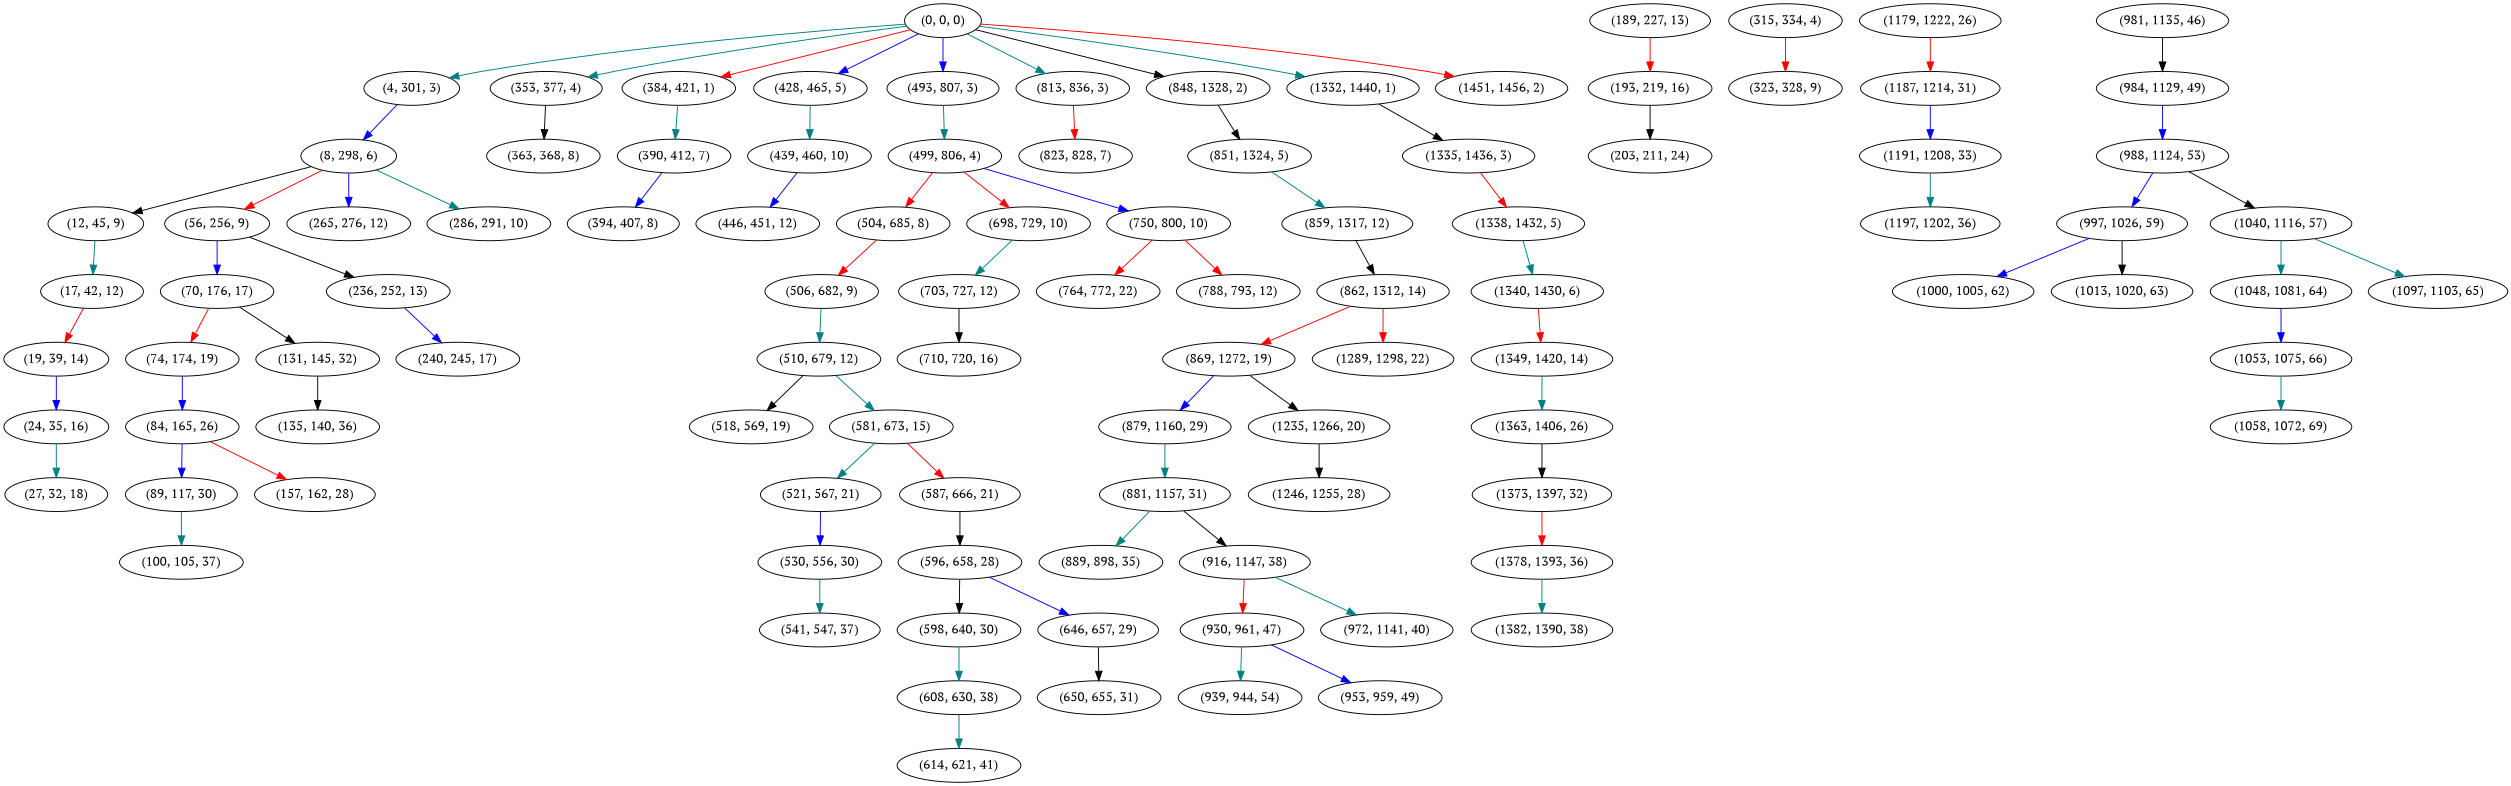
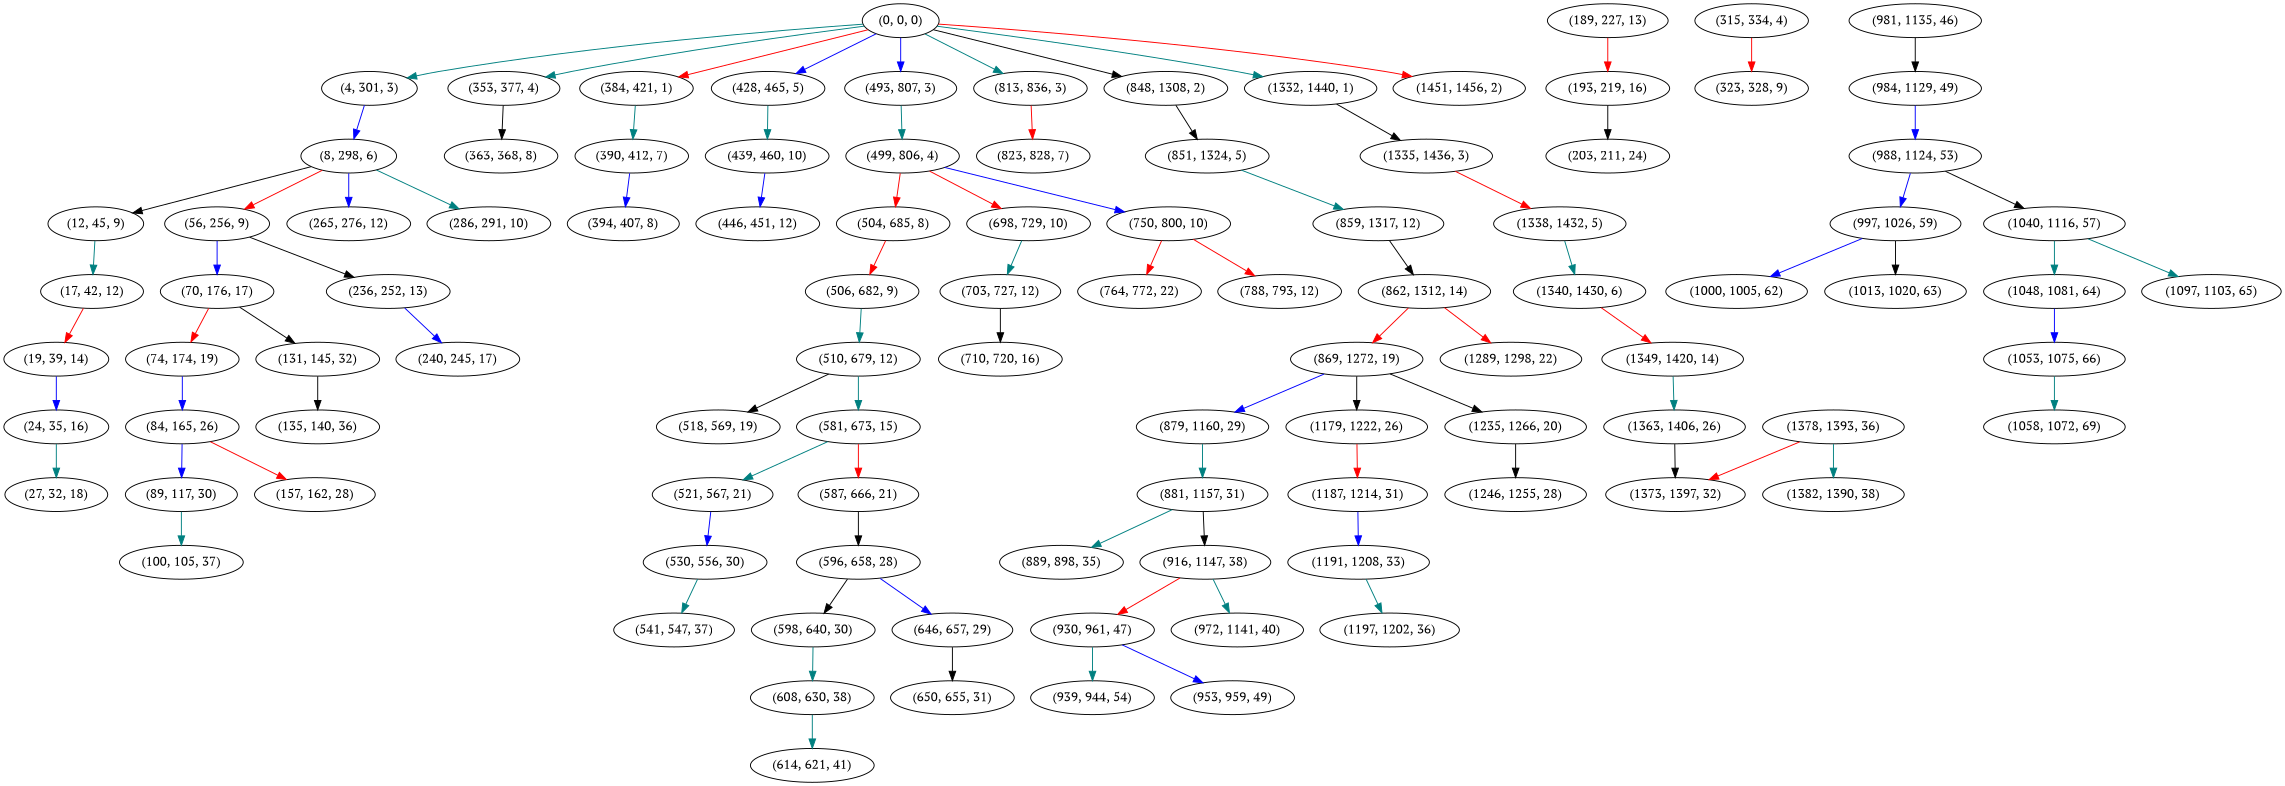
(1208, 88) -> (1166, 88)
none -> (1357, 388)
(1542, 524) -> (1759, 459)
